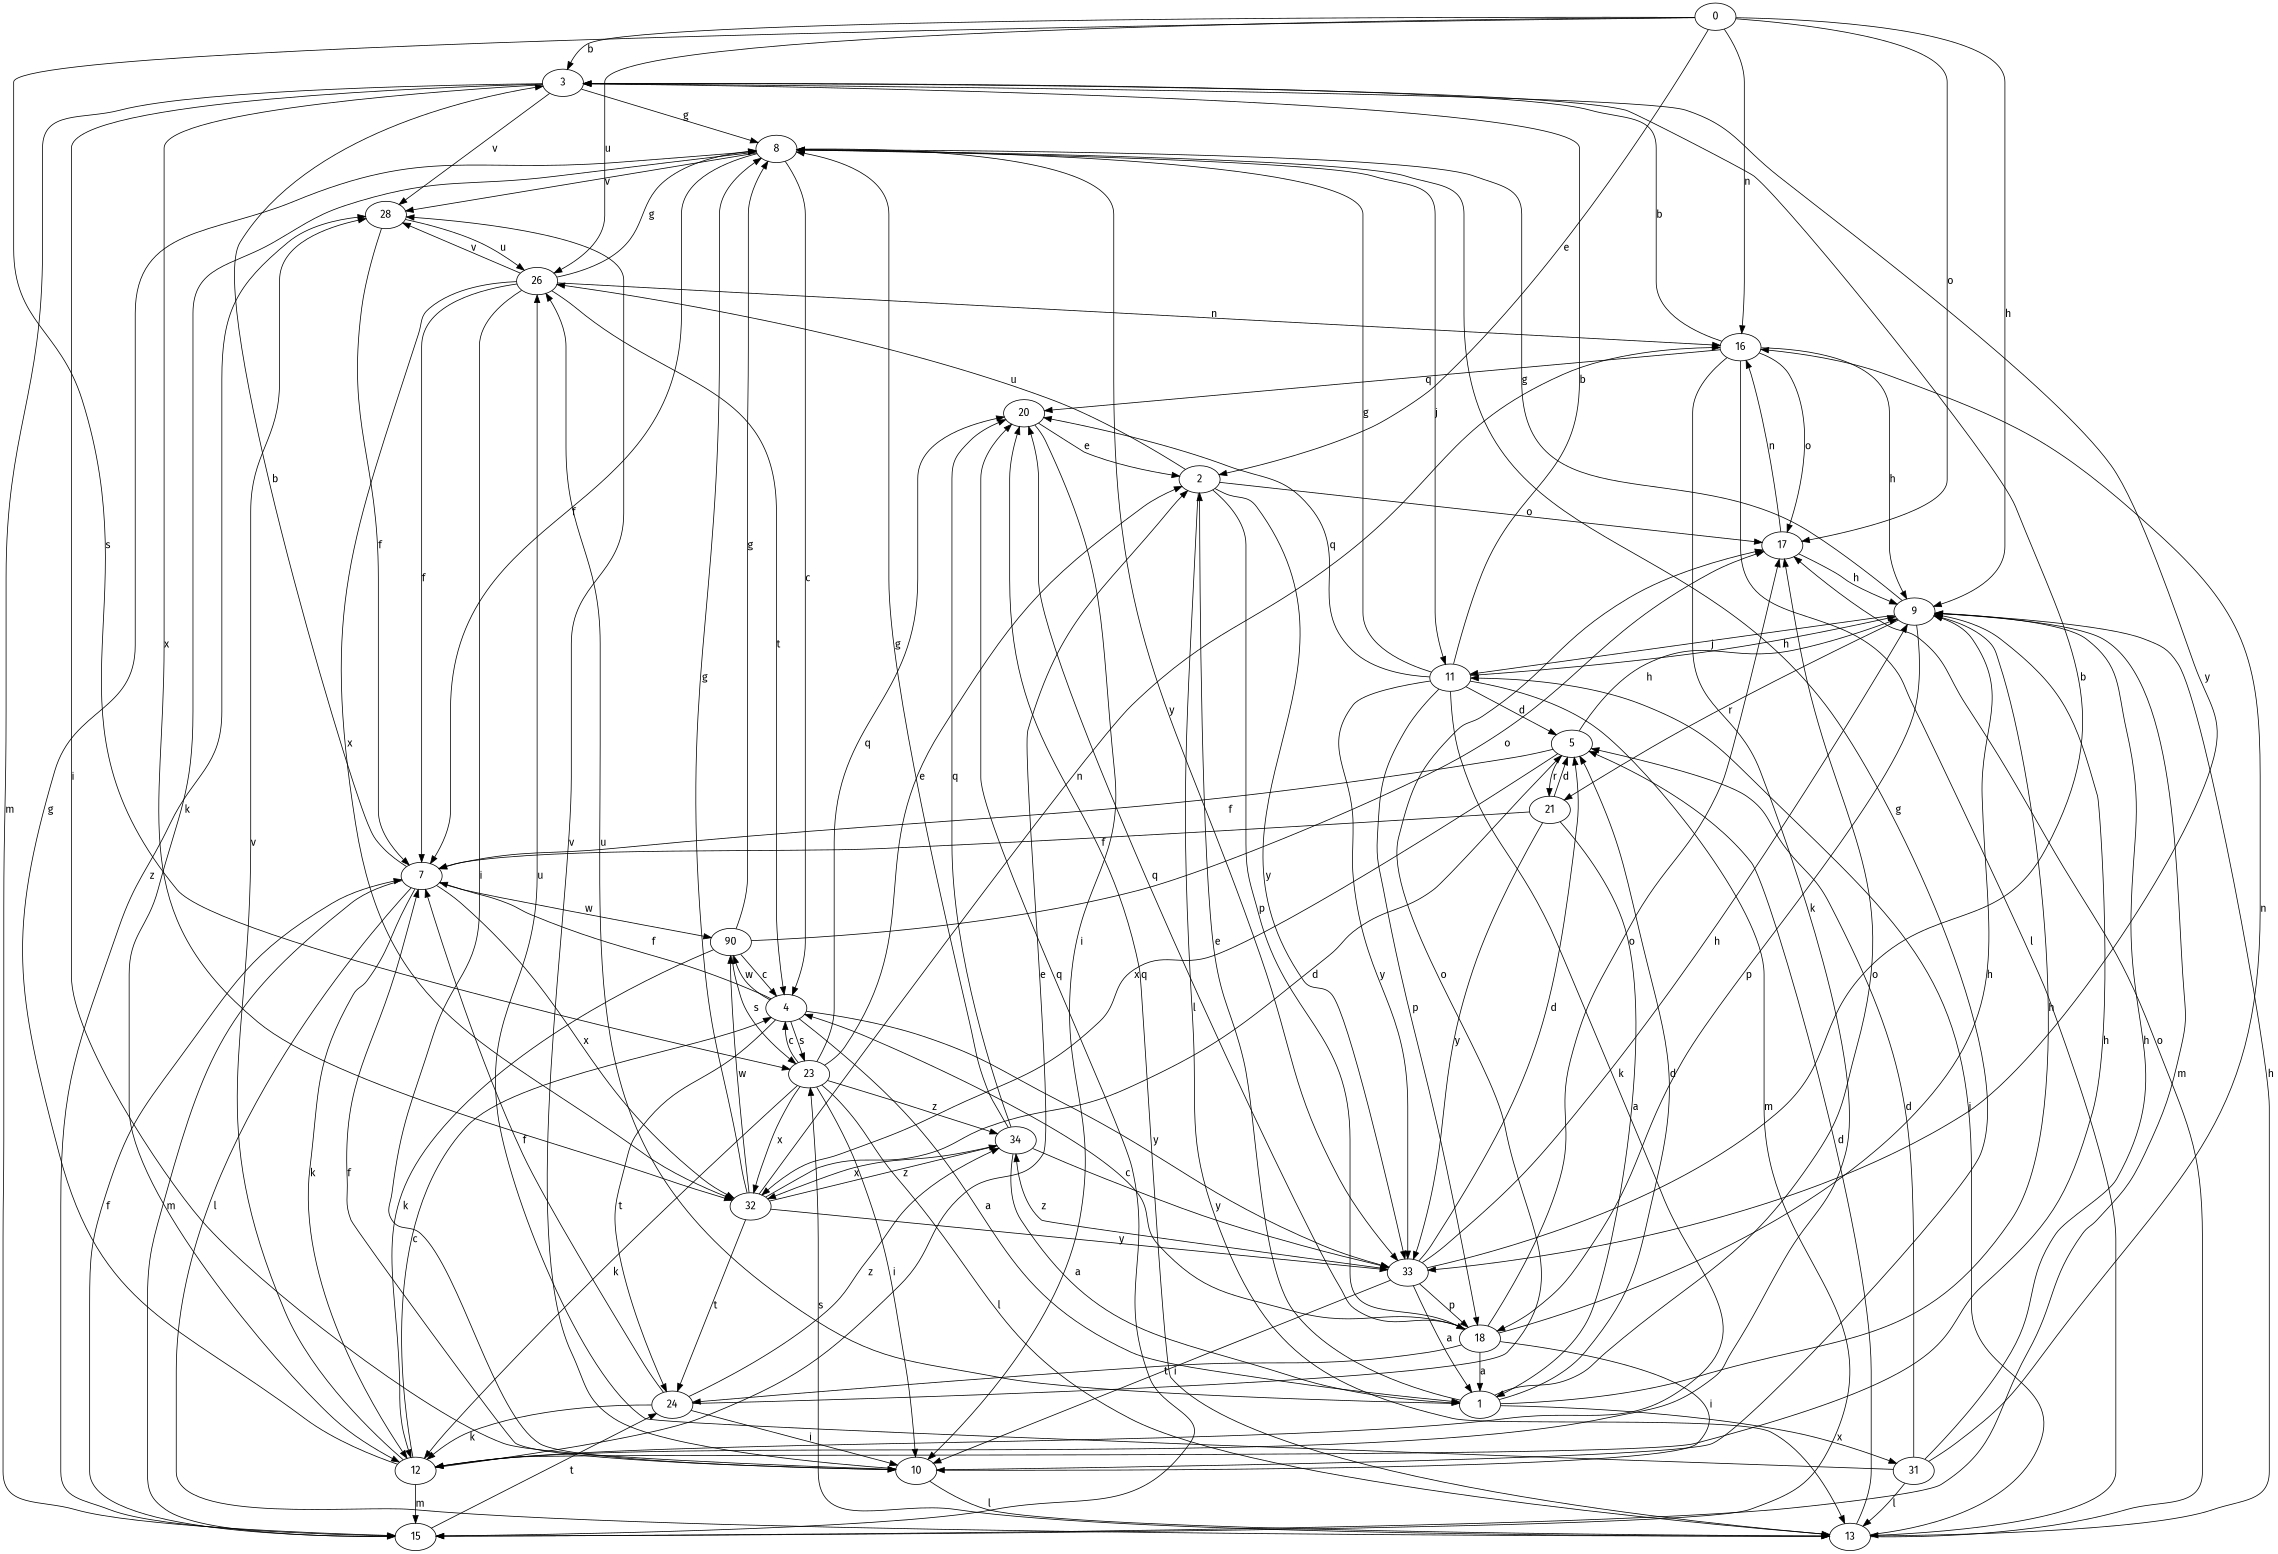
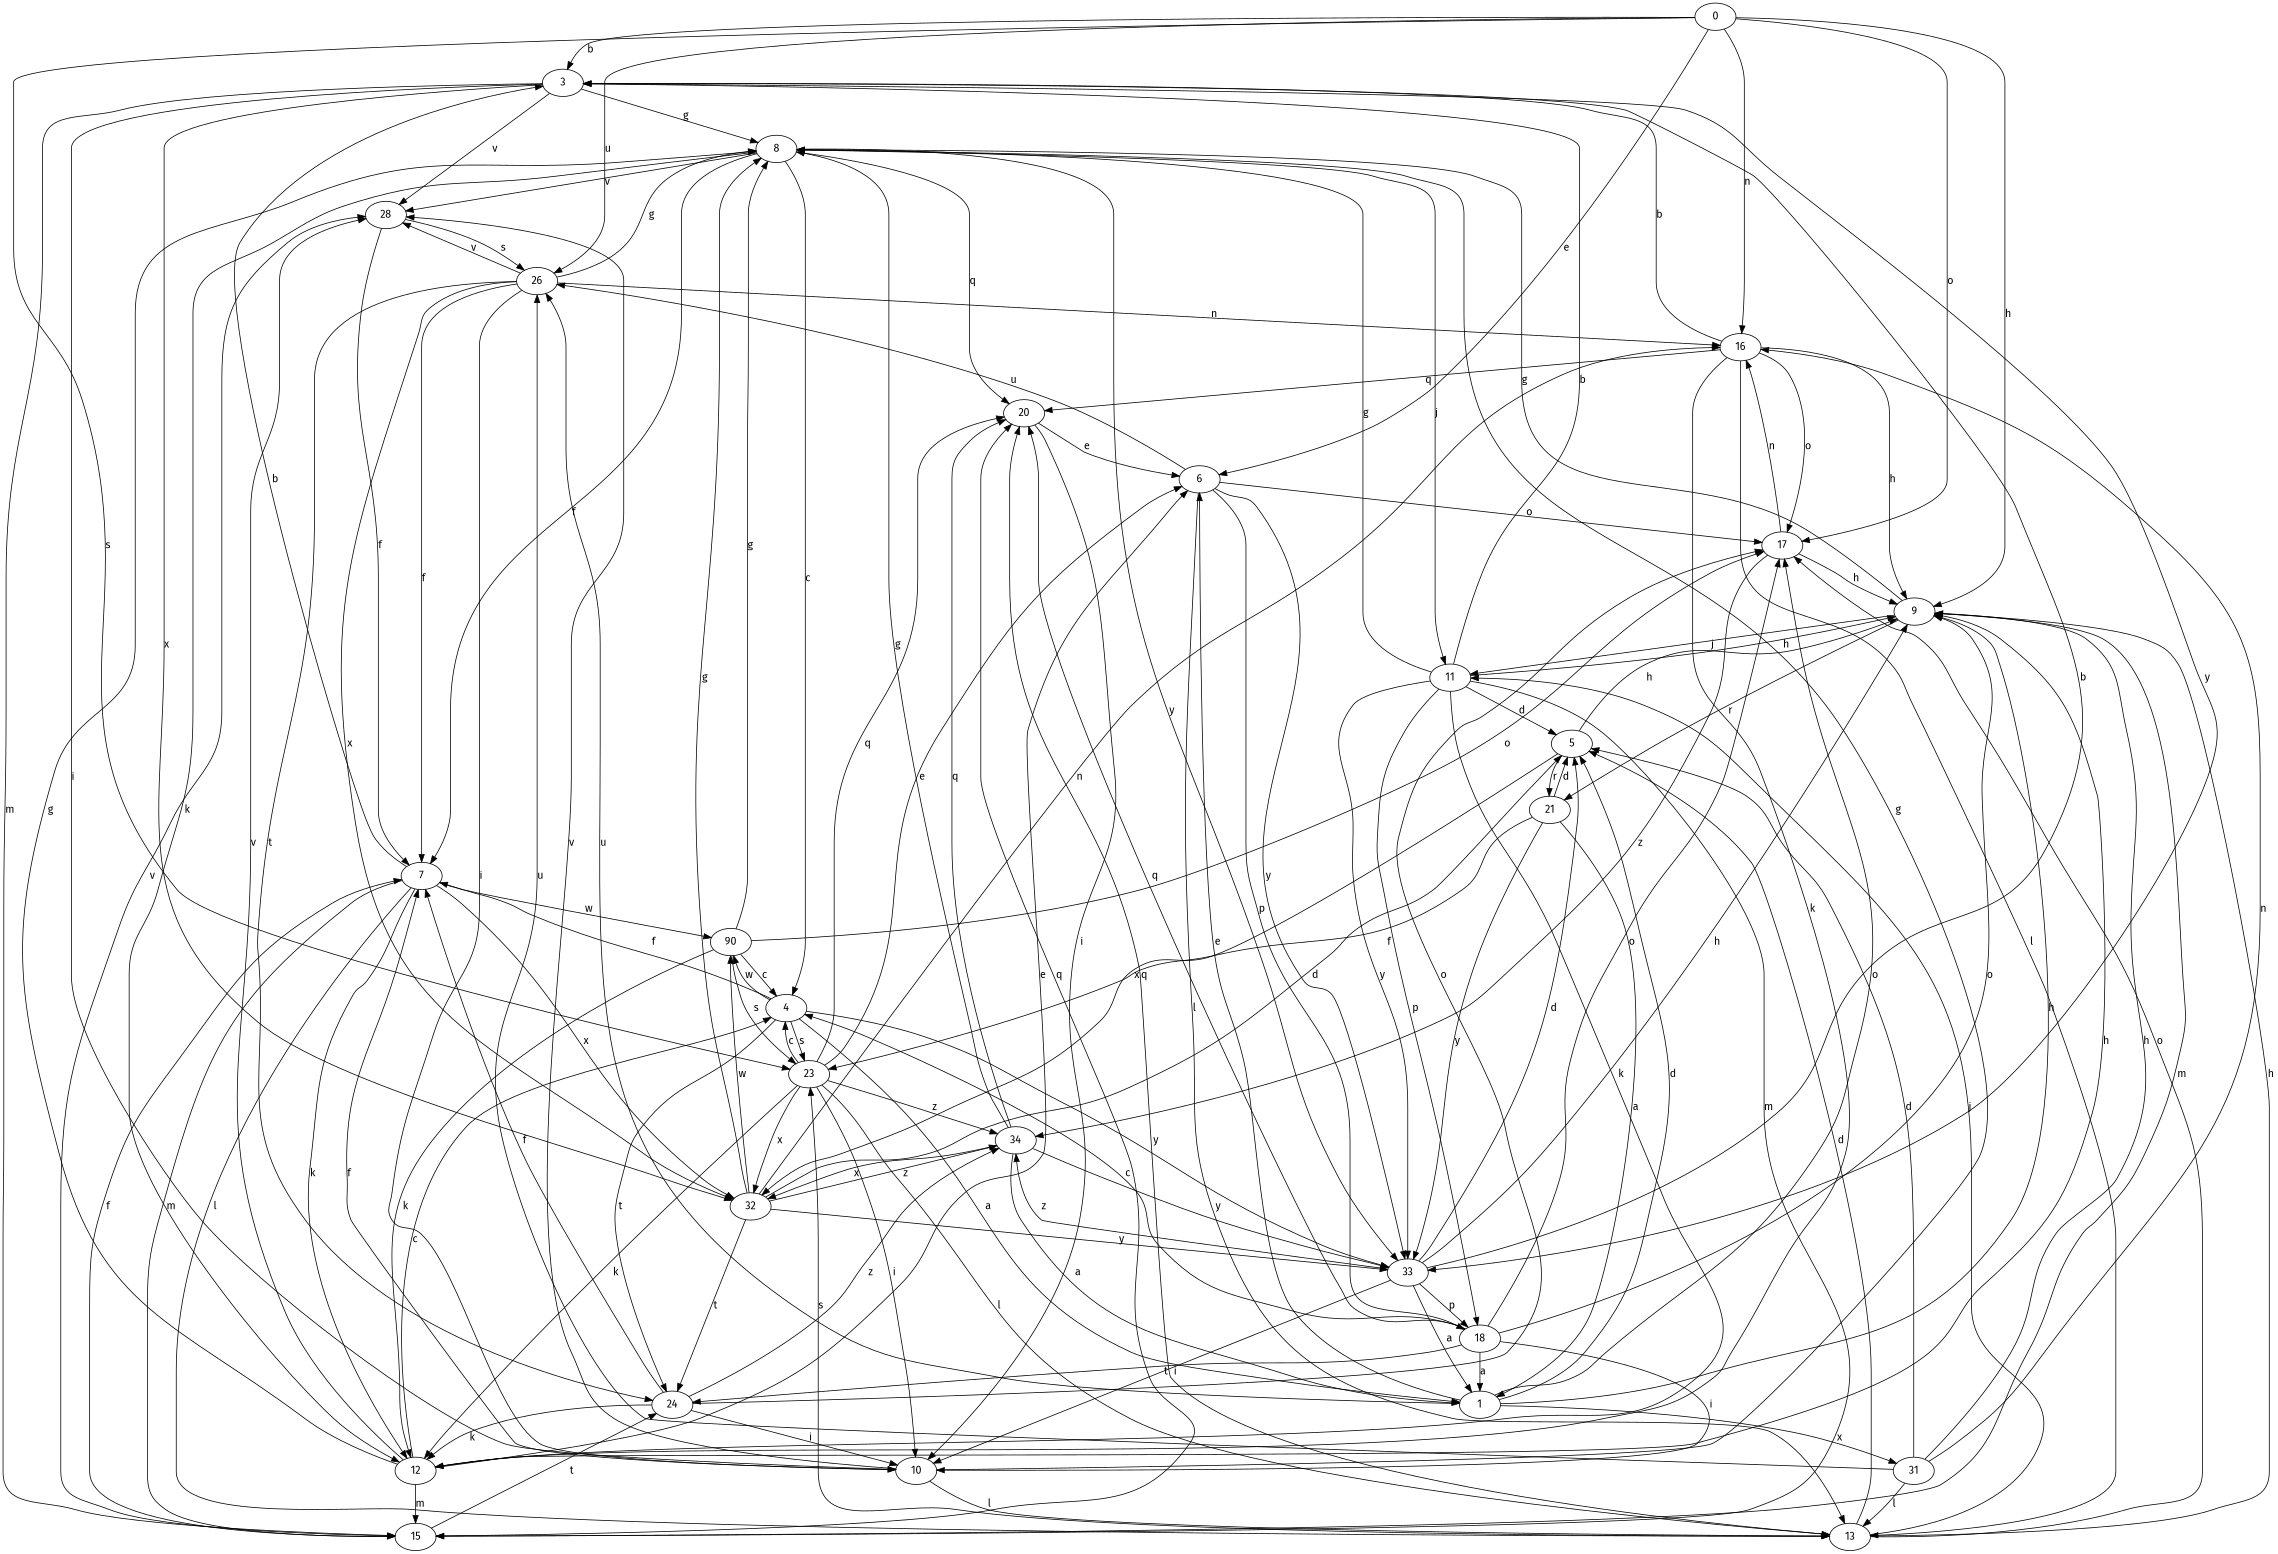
(503, 248) -> (503, 248)
(1200, 479) -> (1200, 479)
(1305, 502) -> (969, 218)
(776, 583) -> (263, 876)
(1001, 817) -> none
(988, 843) -> (1236, 951)
(152, 876) -> (152, 876)
none -> (1510, 970)
(1990, 975) -> (1990, 975)
(1733, 987) -> none
